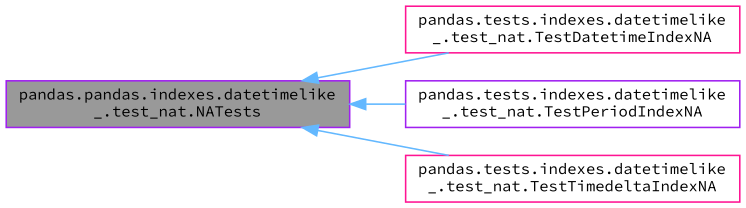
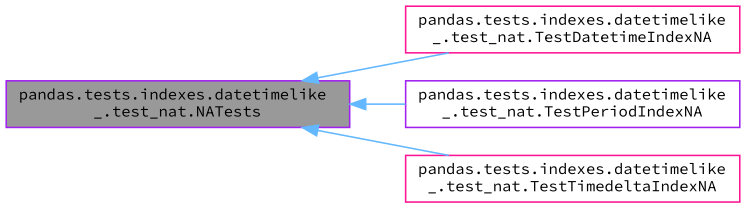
(178, 104) -> (178, 104)
